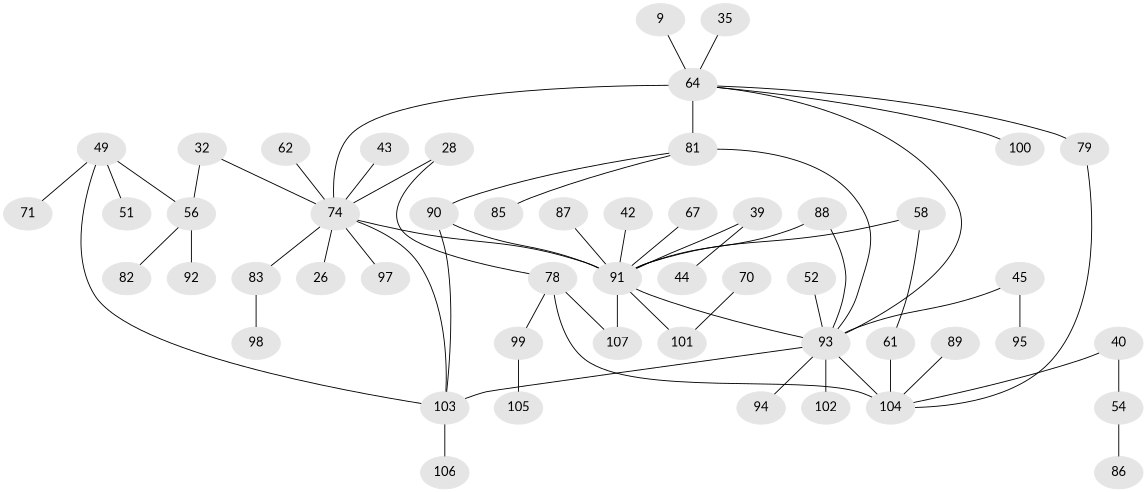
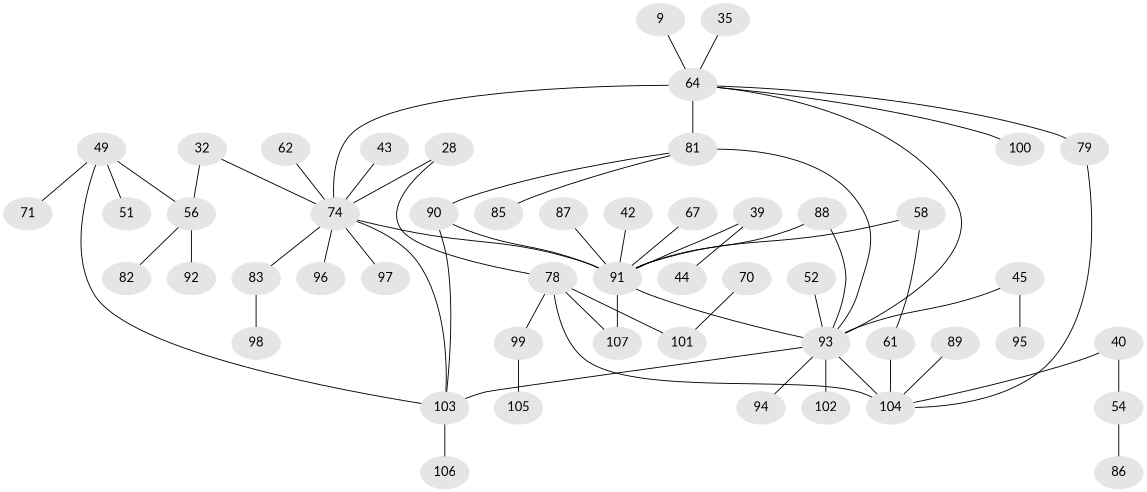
(321, 279) -> (321, 279)
(650, 311) -> (610, 308)
